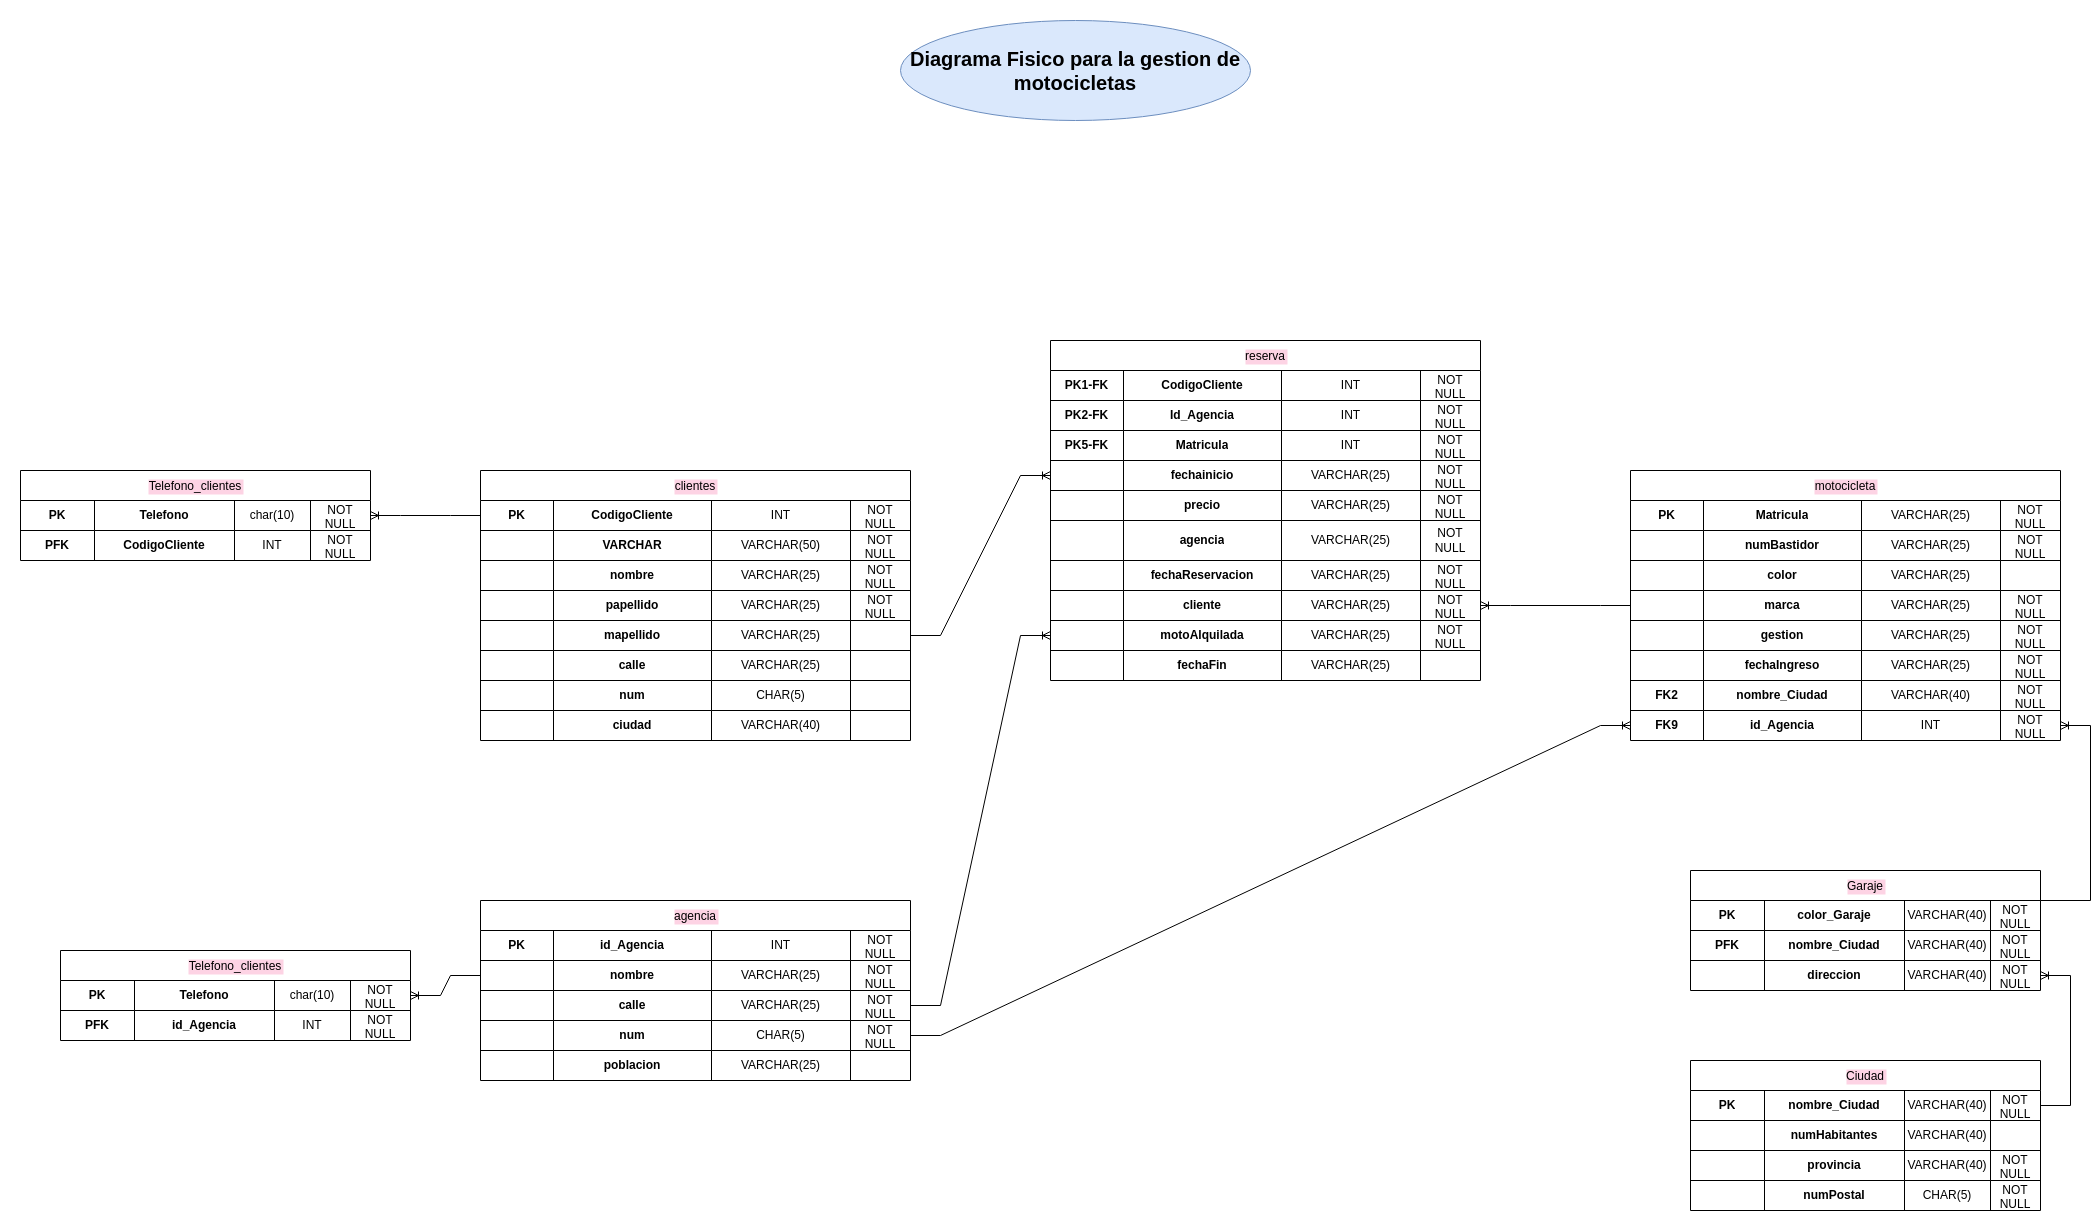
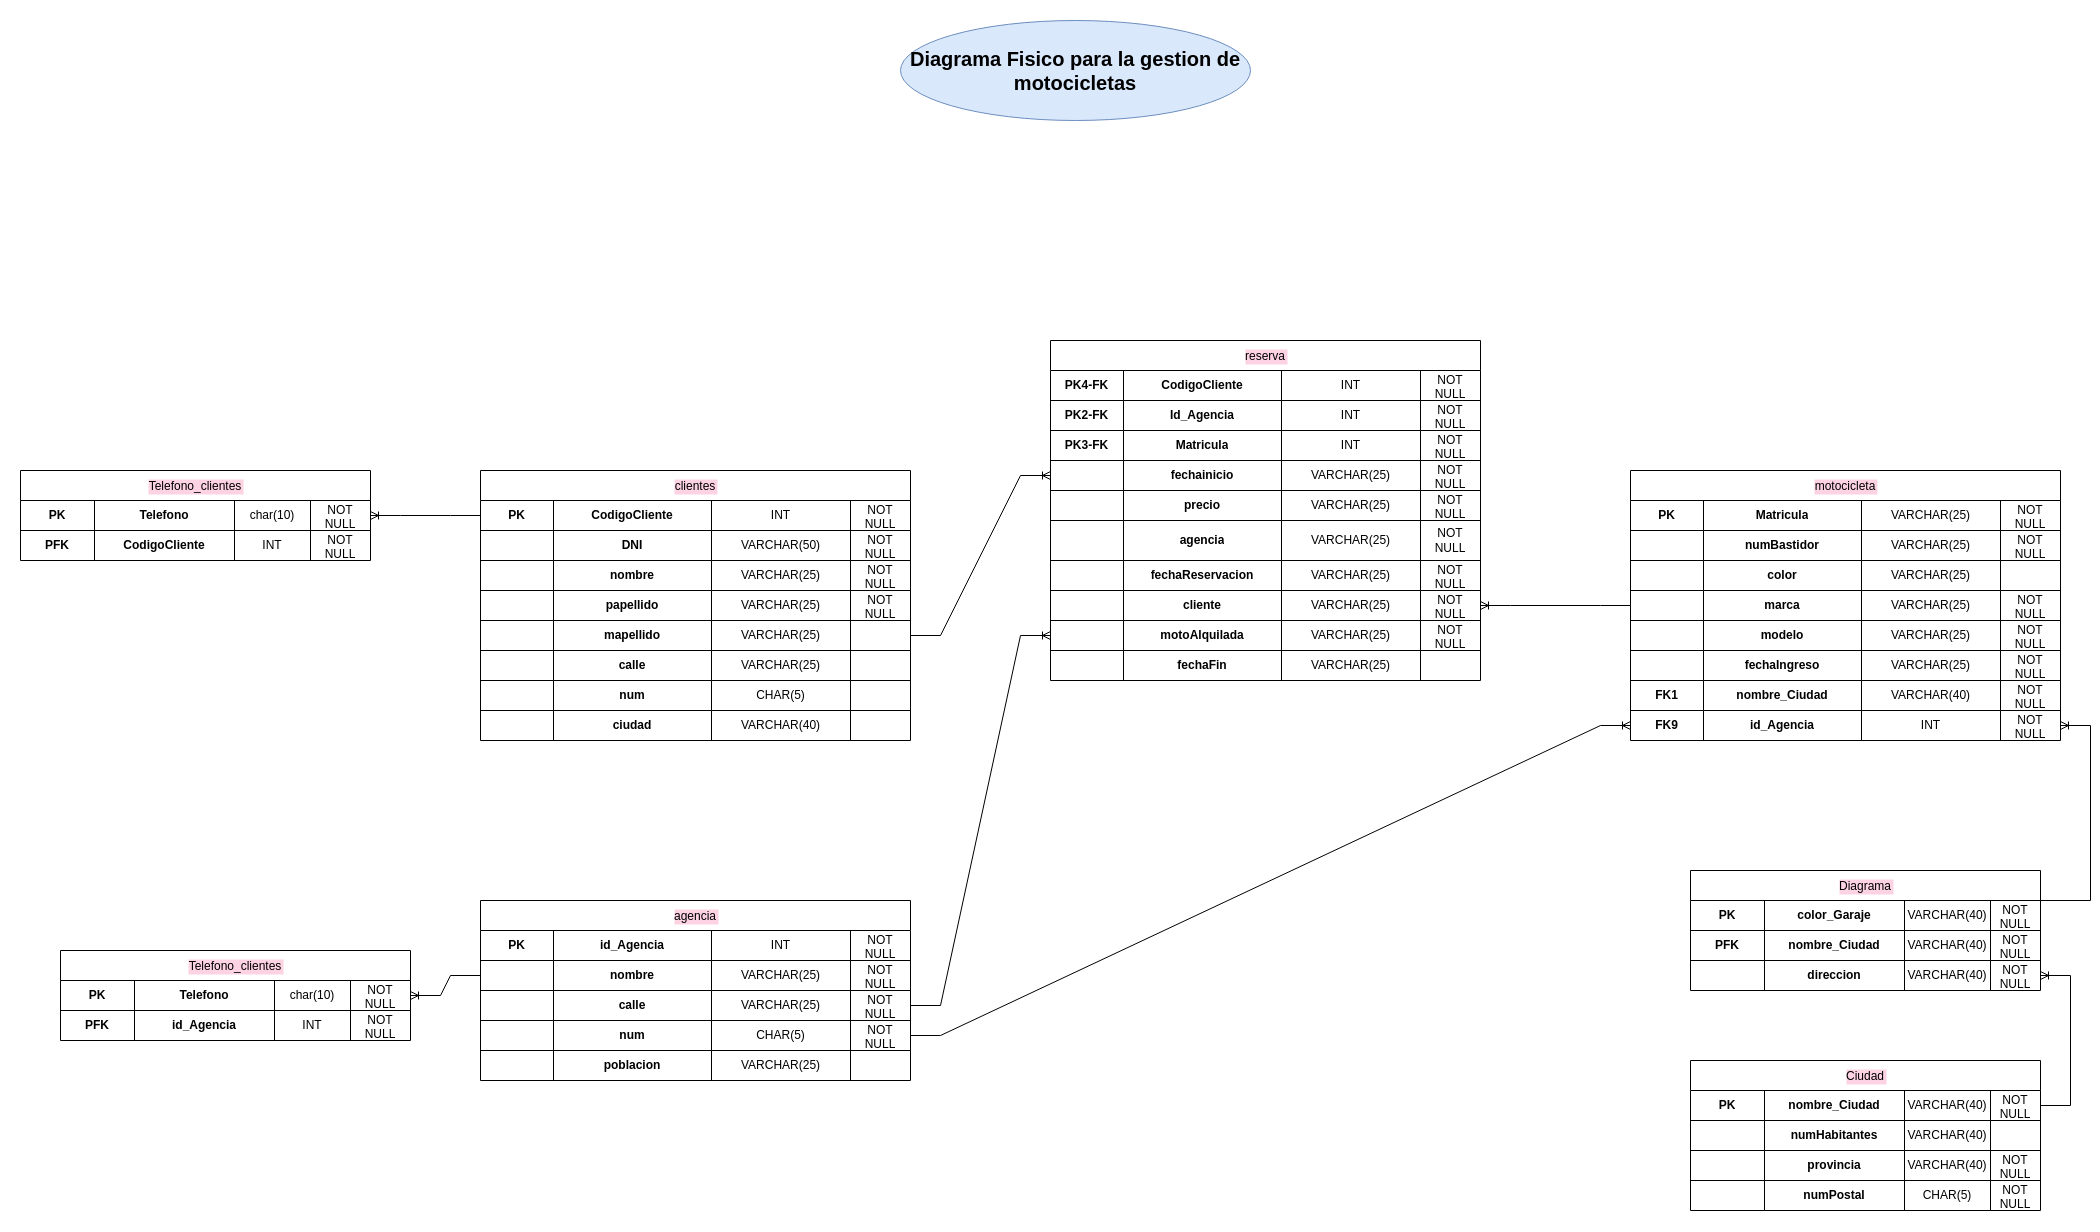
(1087, 386) -> (1087, 386)
(1087, 446) -> (1087, 446)
(633, 546) -> (633, 546)
(1783, 636) -> (1783, 636)
(1667, 696) -> (1667, 696)
(1865, 886) -> (1865, 886)
